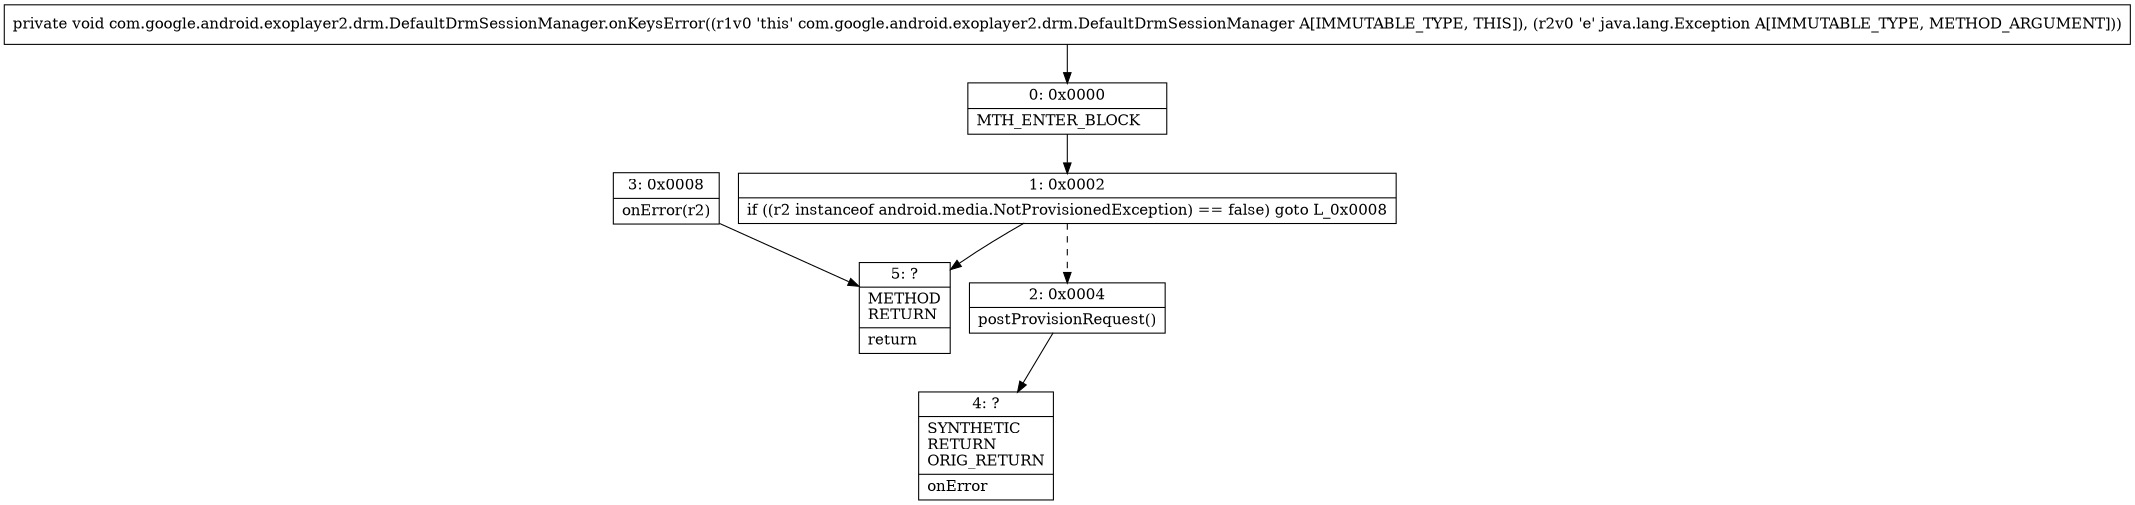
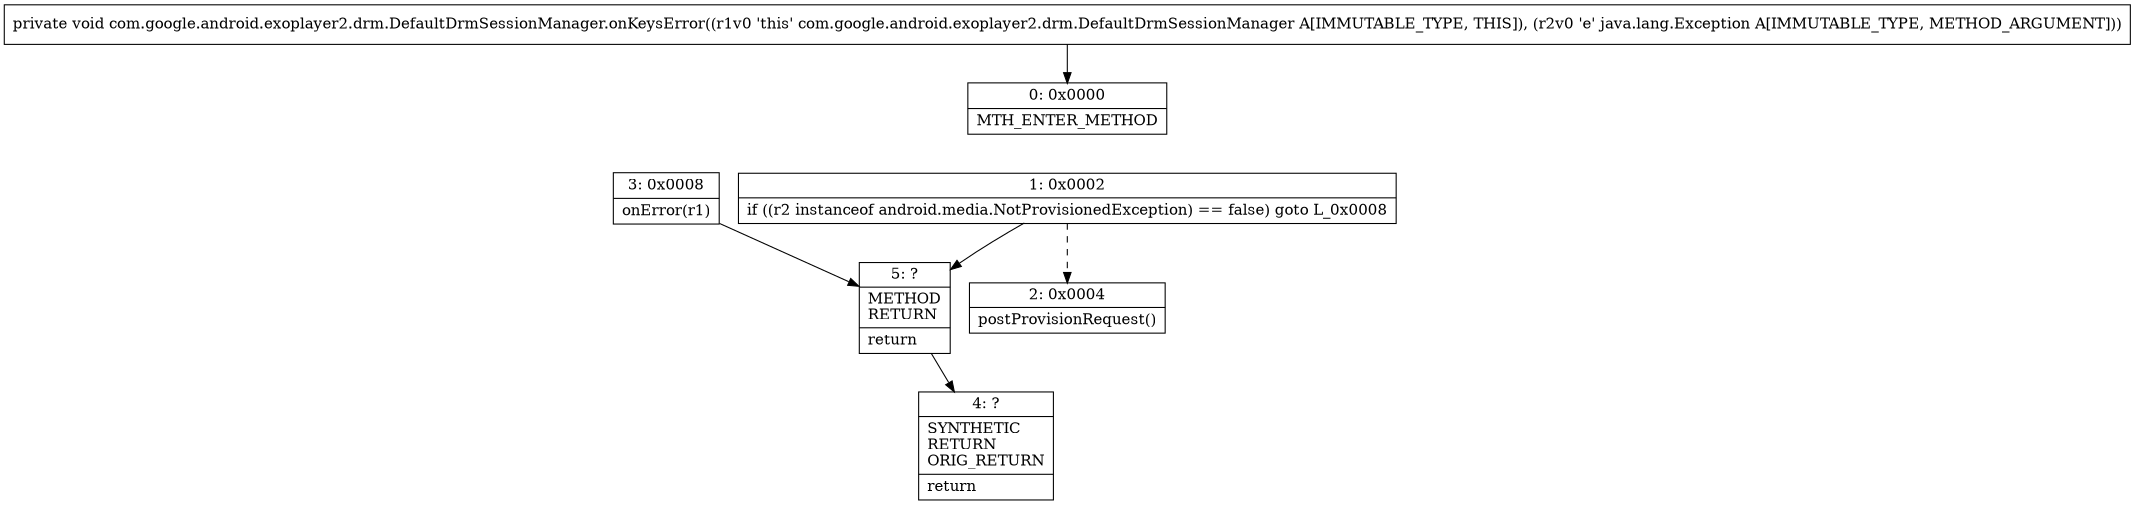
(1059, 121) -> (1067, 121)
(1067, 148) -> none
(666, 211) -> (666, 211)
(1038, 358) -> (940, 368)
(958, 487) -> (952, 487)
